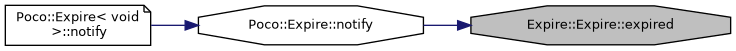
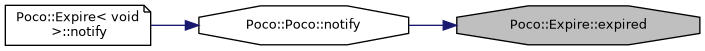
(311, 25) -> (304, 25)
(601, 25) -> (578, 25)
